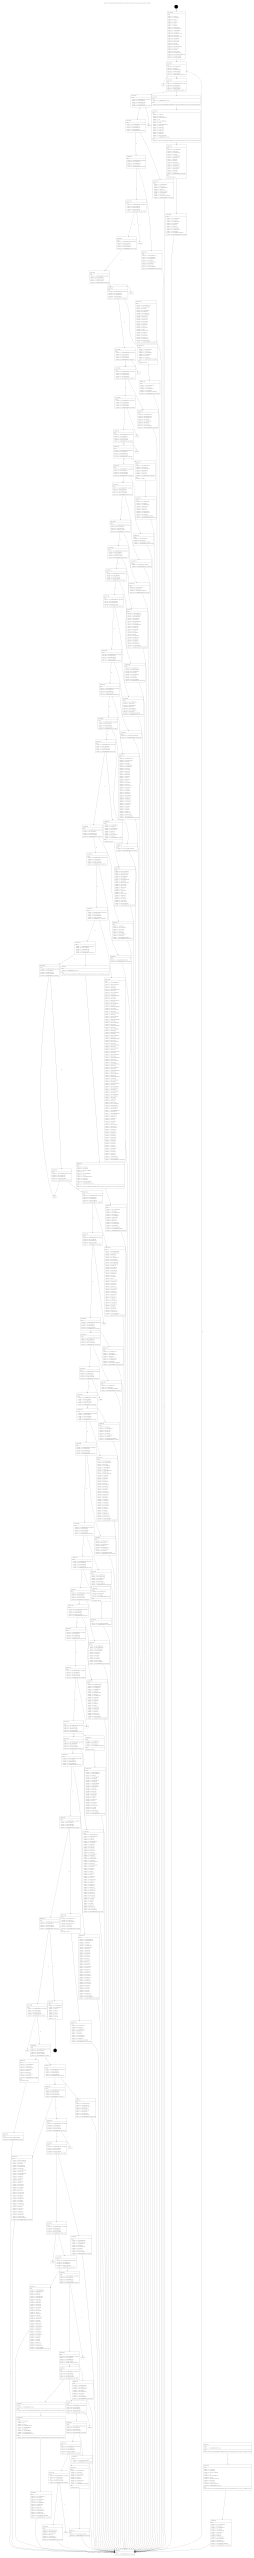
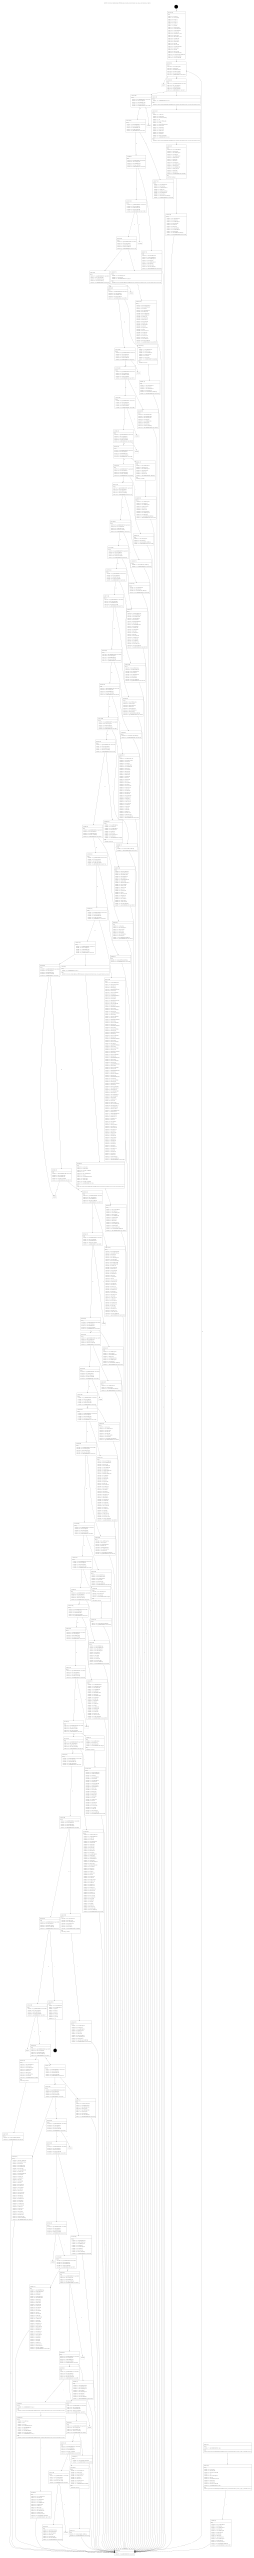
none -> (136, 277)
(89, 1967) -> none
